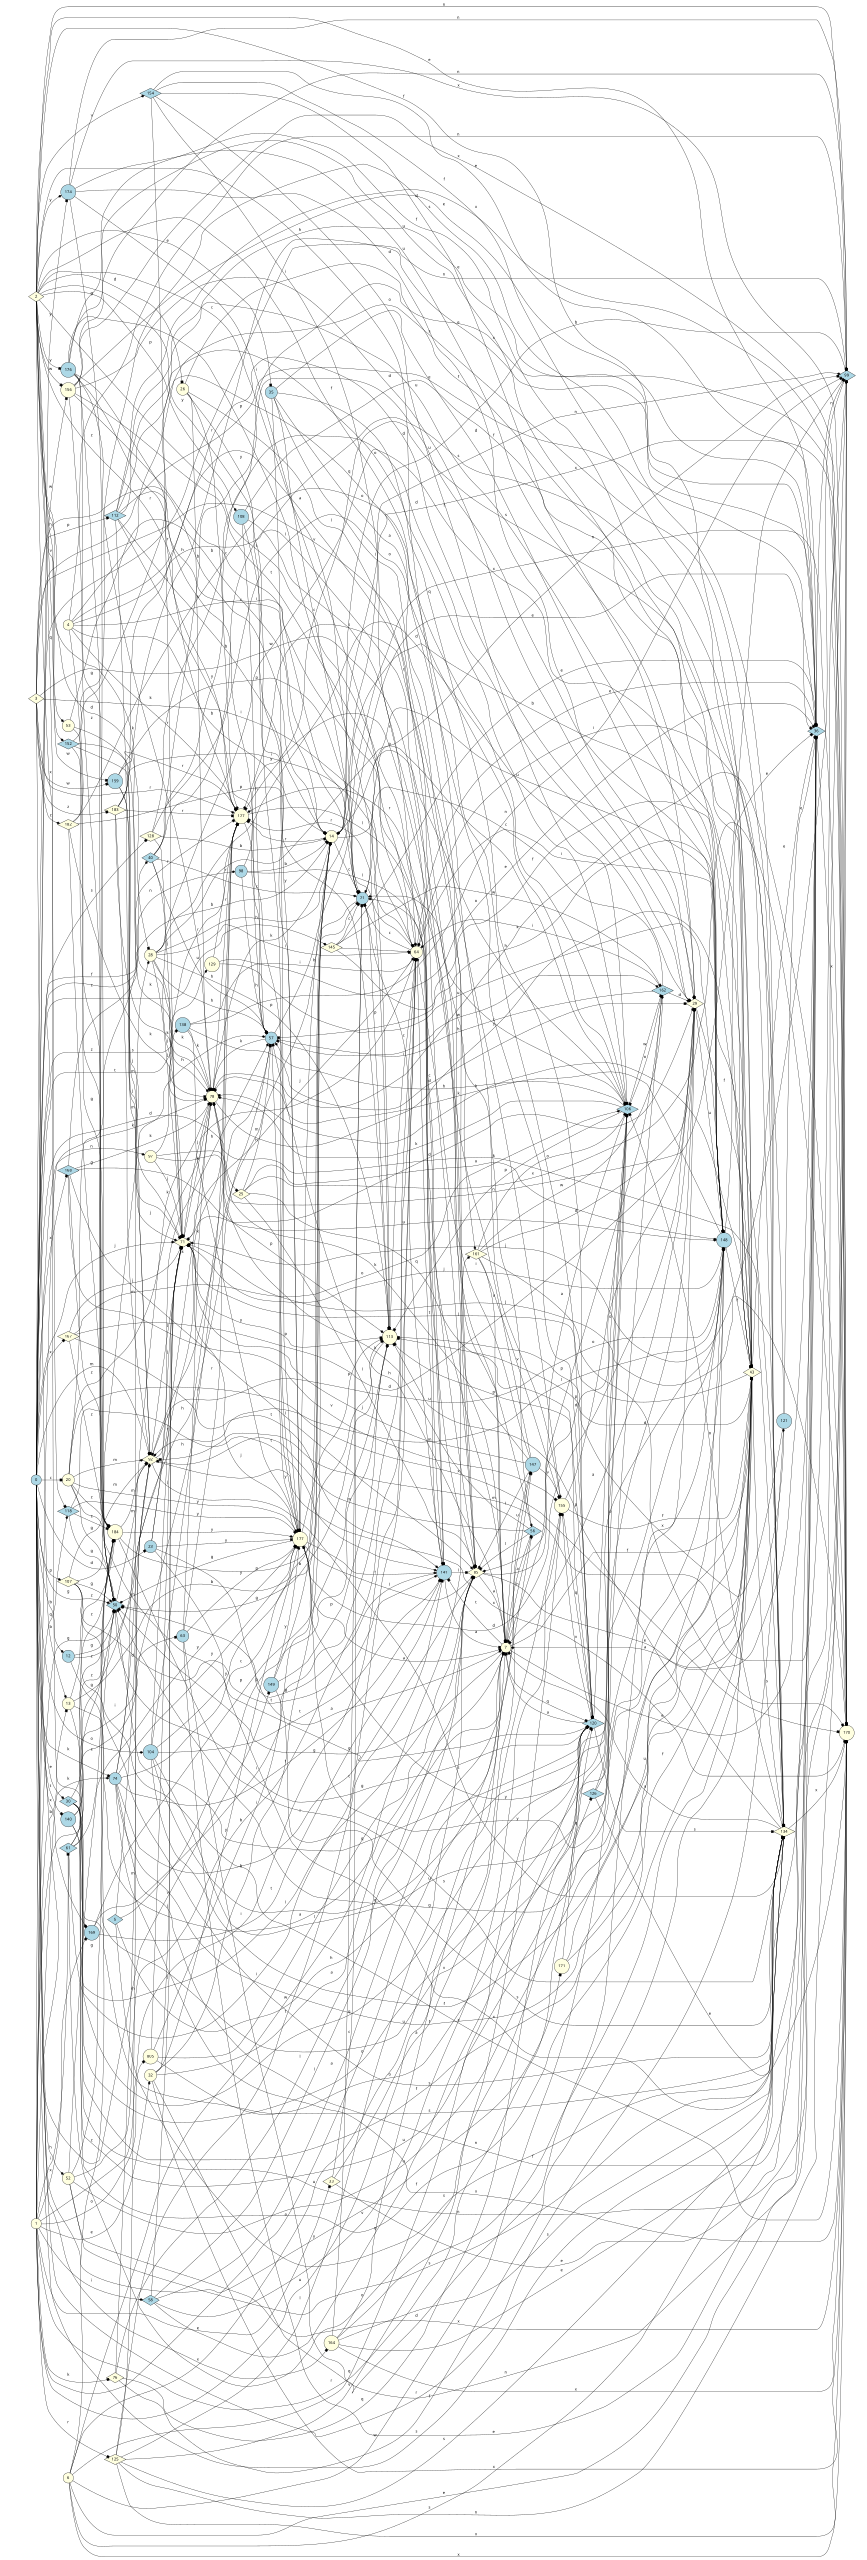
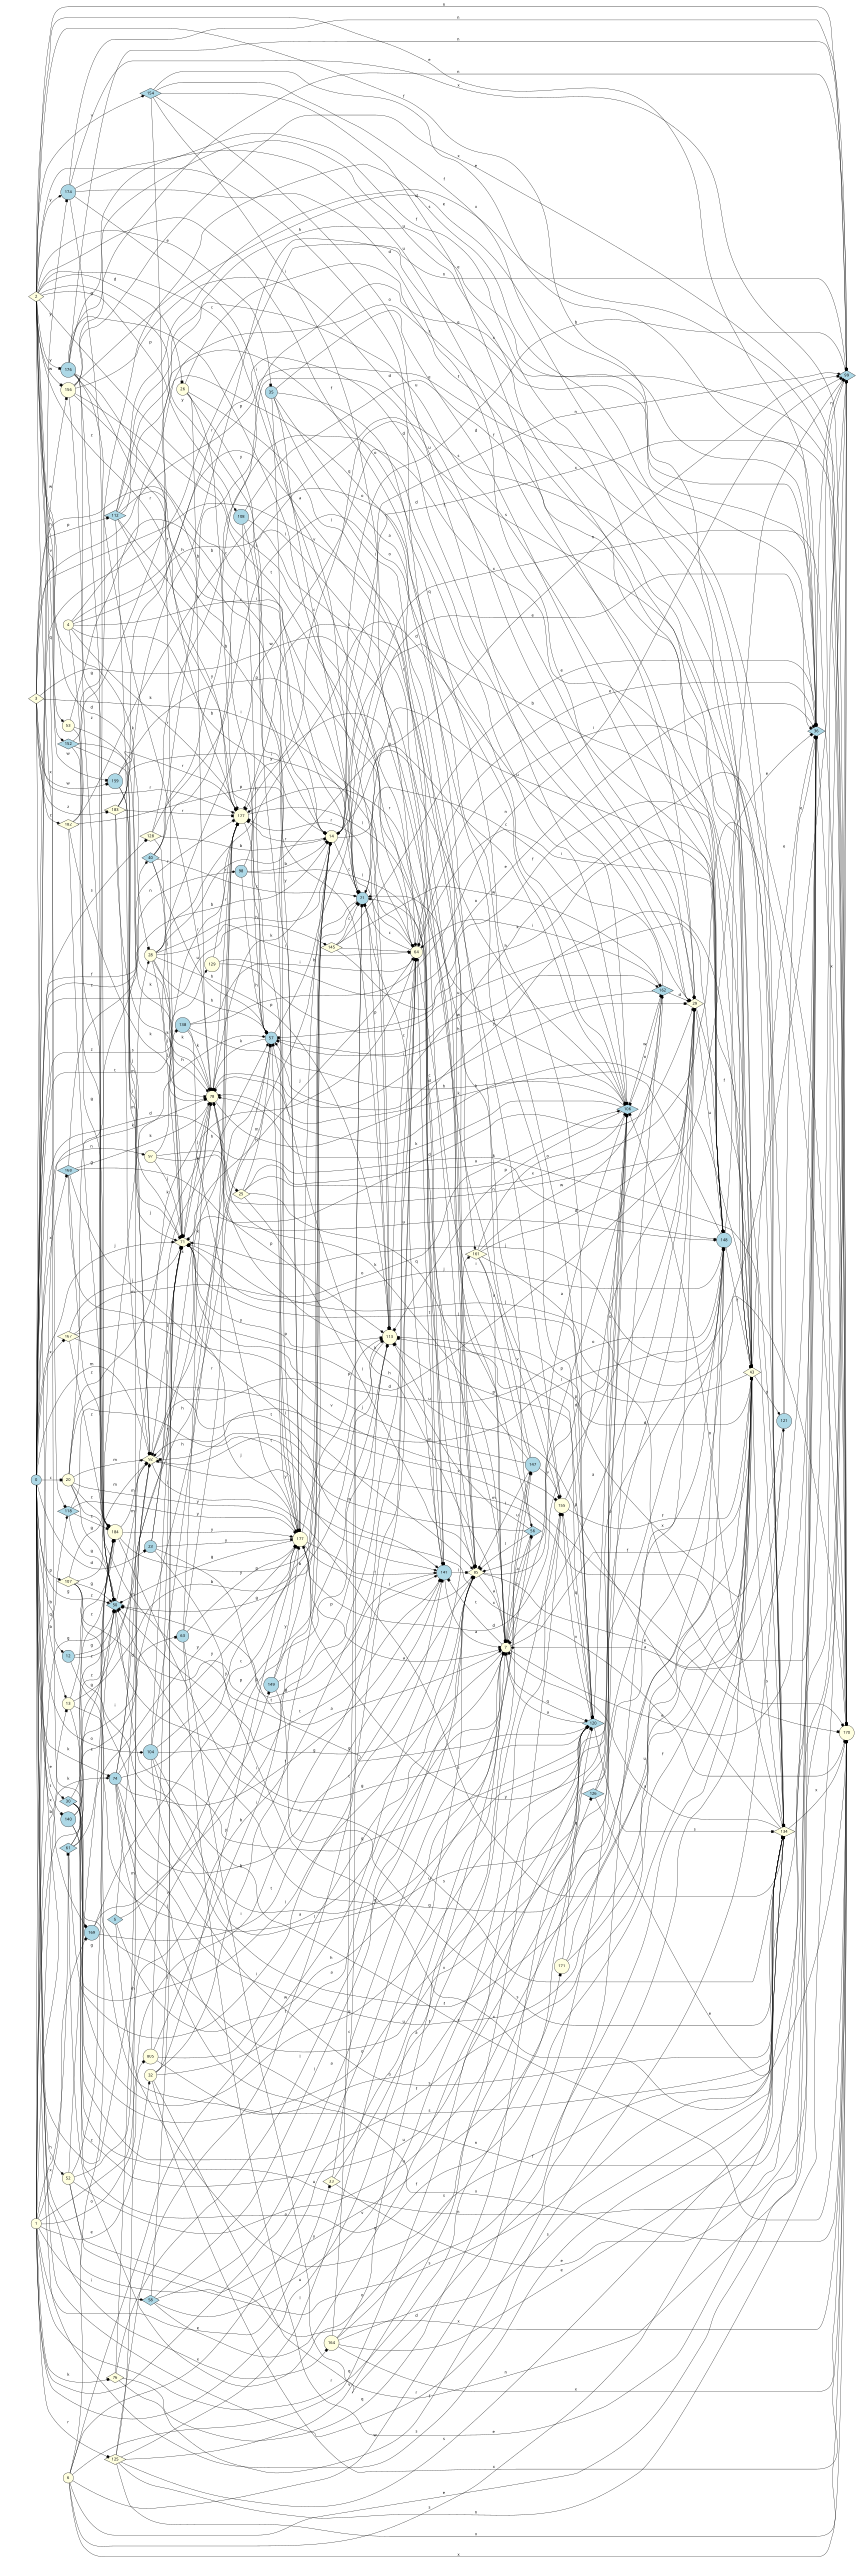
(394, 137) -> (480, 42)
(581, 1844) -> (766, 1393)
